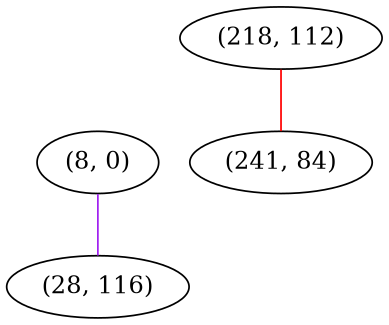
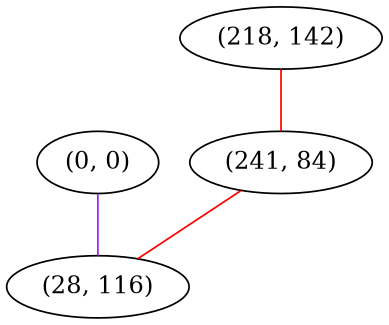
(281, 38) -> (281, 38)
(98, 162) -> (98, 162)
none -> (189, 225)
